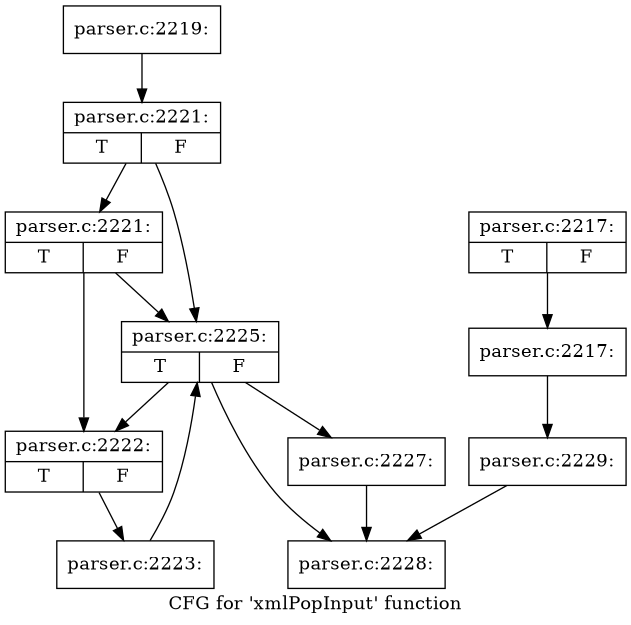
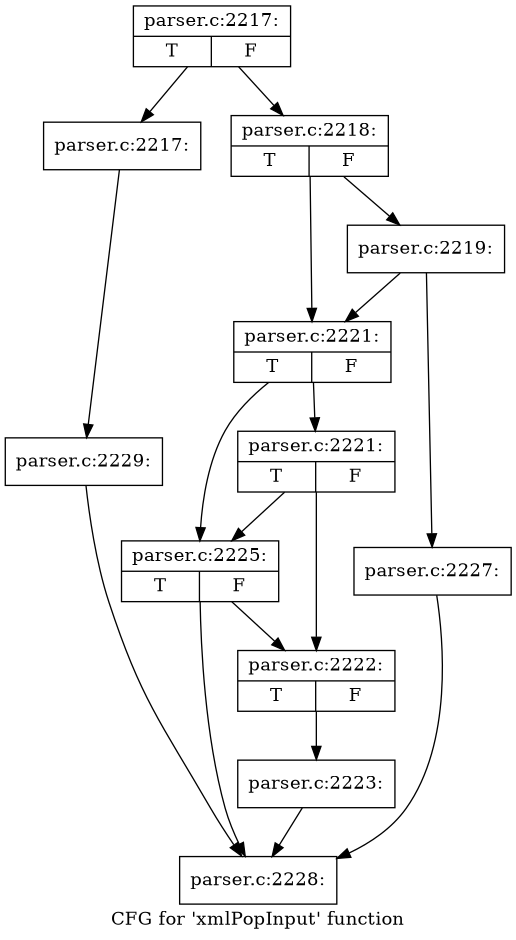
none -> (310, 146)
(283, 406) -> (429, 403)
(180, 471) -> (291, 827)
